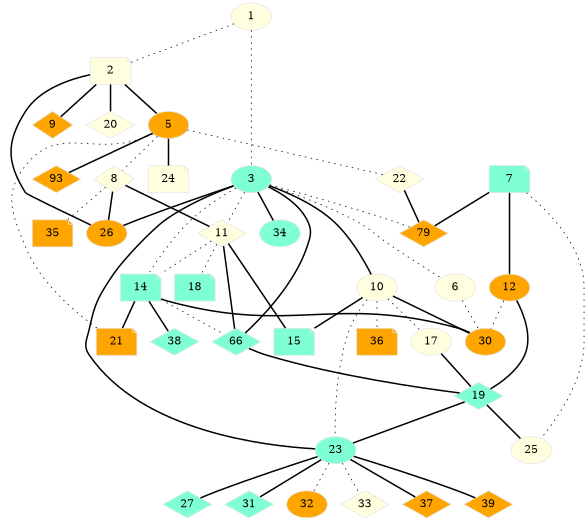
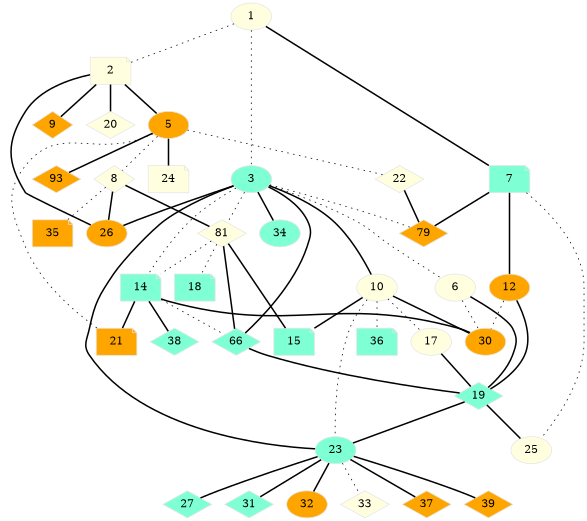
none -> (377, 96)
(222, 233) -> (222, 233)
none -> (515, 336)
(377, 342) -> (377, 342)
(321, 477) -> (321, 477)
